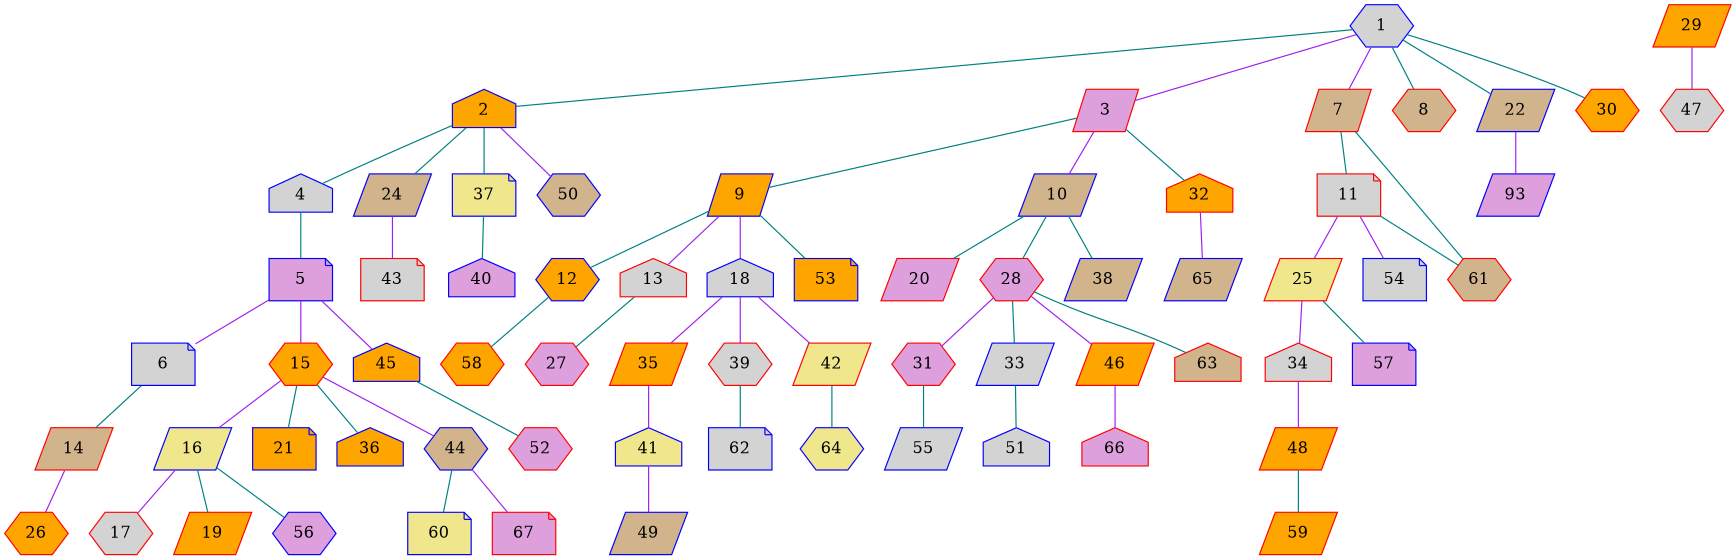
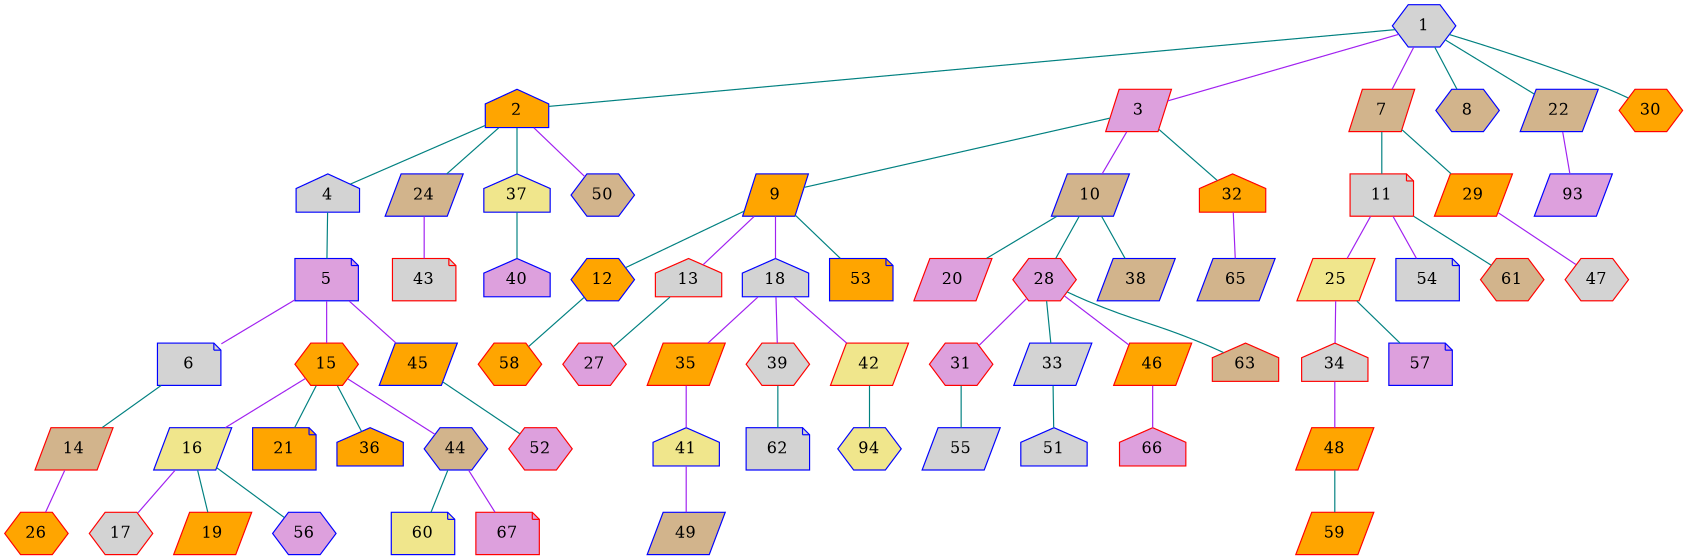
(1424, 110) -> (1468, 110)
(484, 195) -> (517, 195)
(1409, 195) -> (1427, 152)
(387, 364) -> (418, 364)
(832, 449) -> (869, 449)
